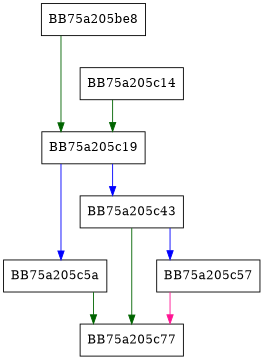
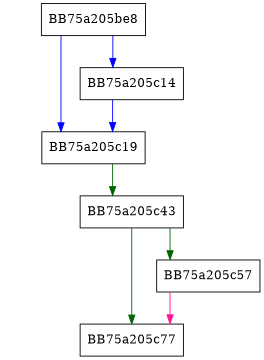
none -> (113, 47)
(61, 79) -> (61, 79)
(113, 111) -> (113, 111)
(113, 175) -> (113, 175)
(170, 239) -> (170, 239)
(55, 276) -> none
